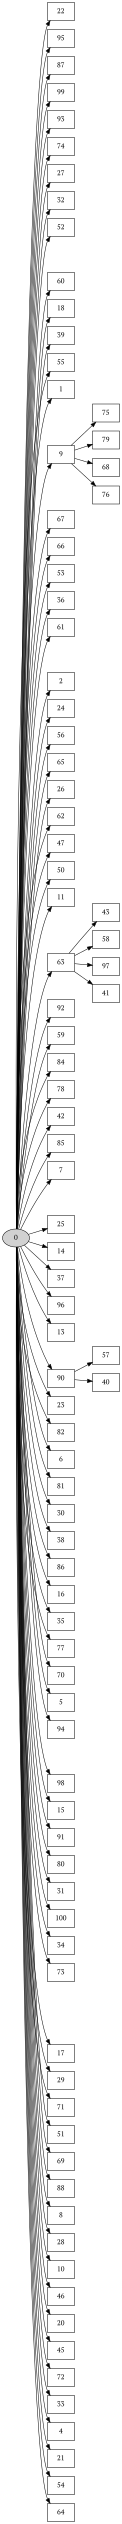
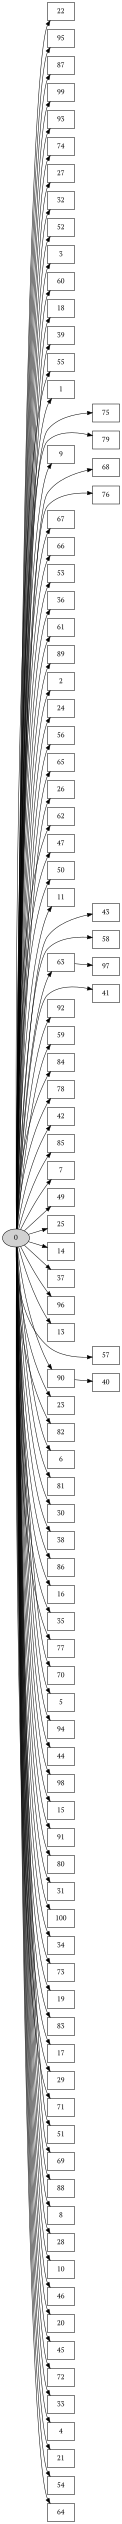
none -> (61, 254)
(82, 436) -> (23, 807)
(81, 448) -> (21, 813)
(81, 460) -> (24, 837)
(82, 473) -> (23, 845)
none -> (61, 654)
(81, 939) -> (28, 1059)
(81, 952) -> (27, 1067)
(81, 977) -> (28, 1090)
none -> (61, 1198)
(81, 1368) -> (26, 1313)
none -> (61, 1756)
none -> (61, 2000)
none -> (61, 2026)
